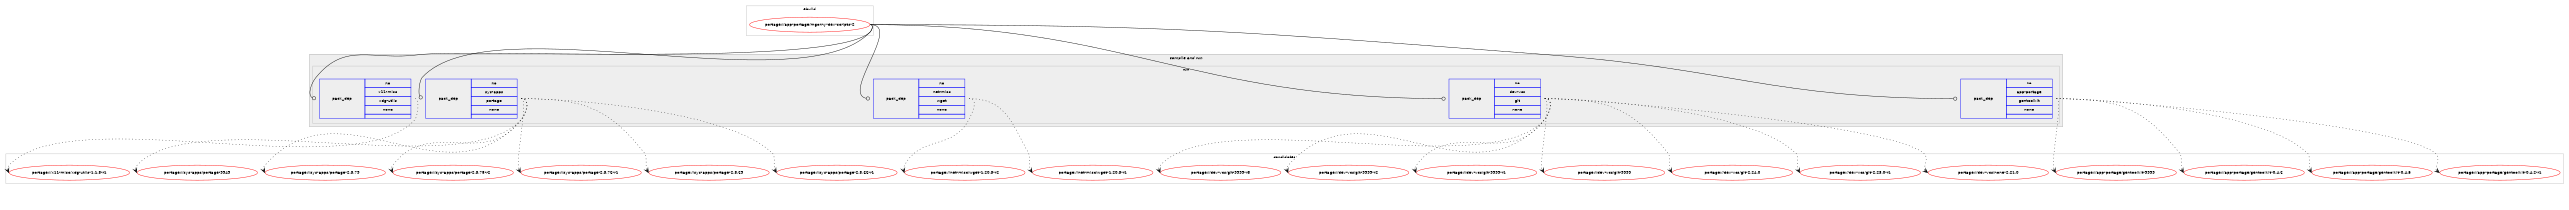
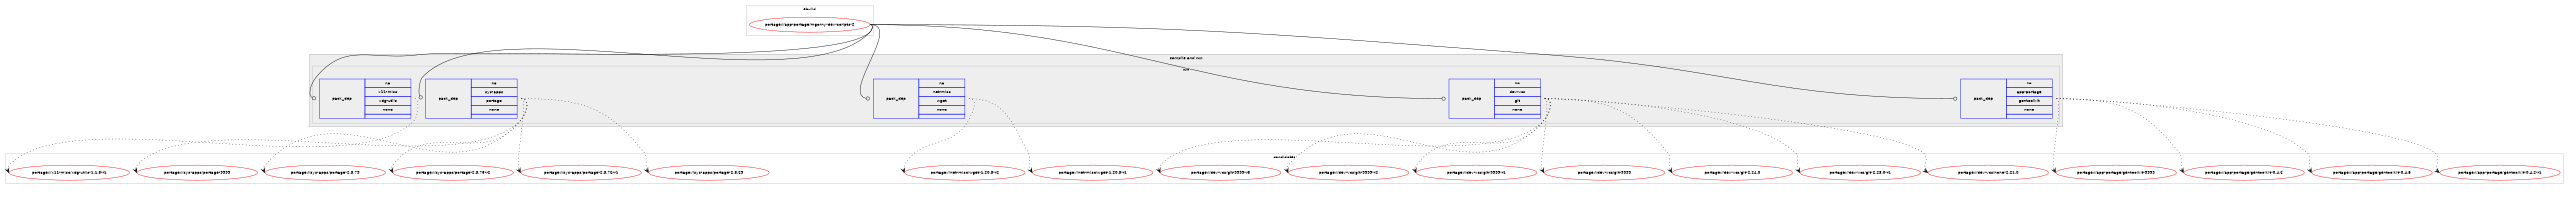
(197, 173) -> (197, 173)
(837, 173) -> none
